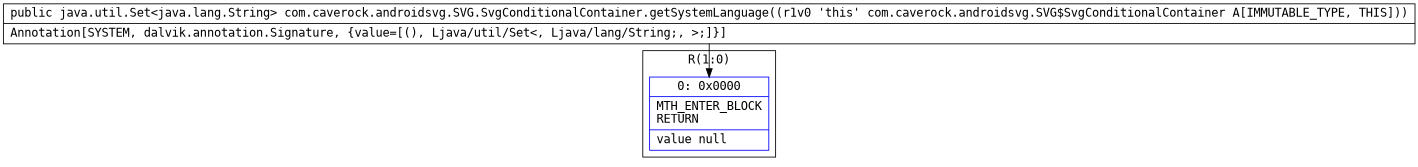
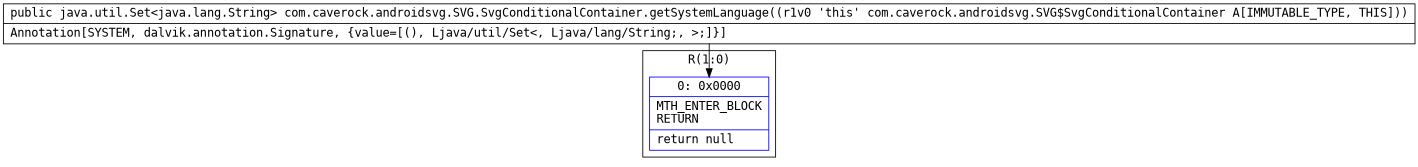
(692, 140) -> (695, 140)
